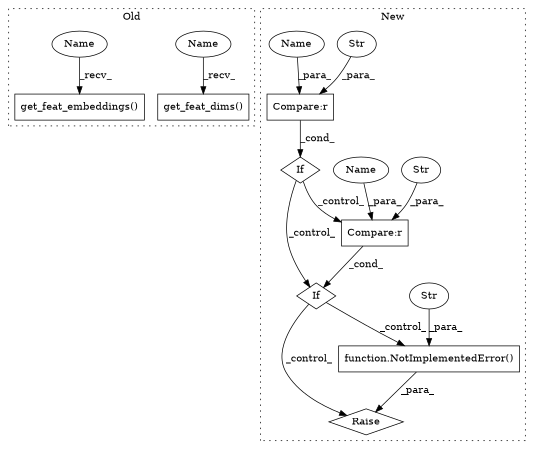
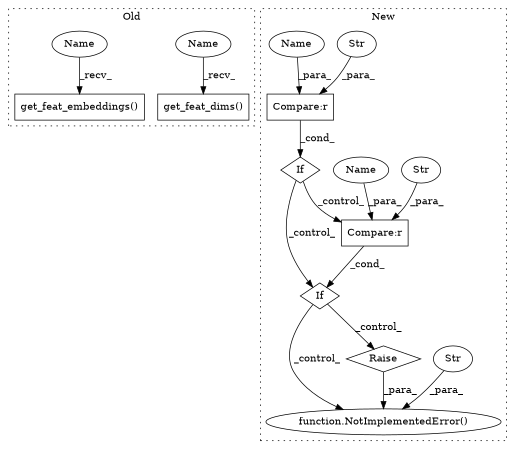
(429, 359) -> (384, 422)
(399, 389) -> (384, 387)
